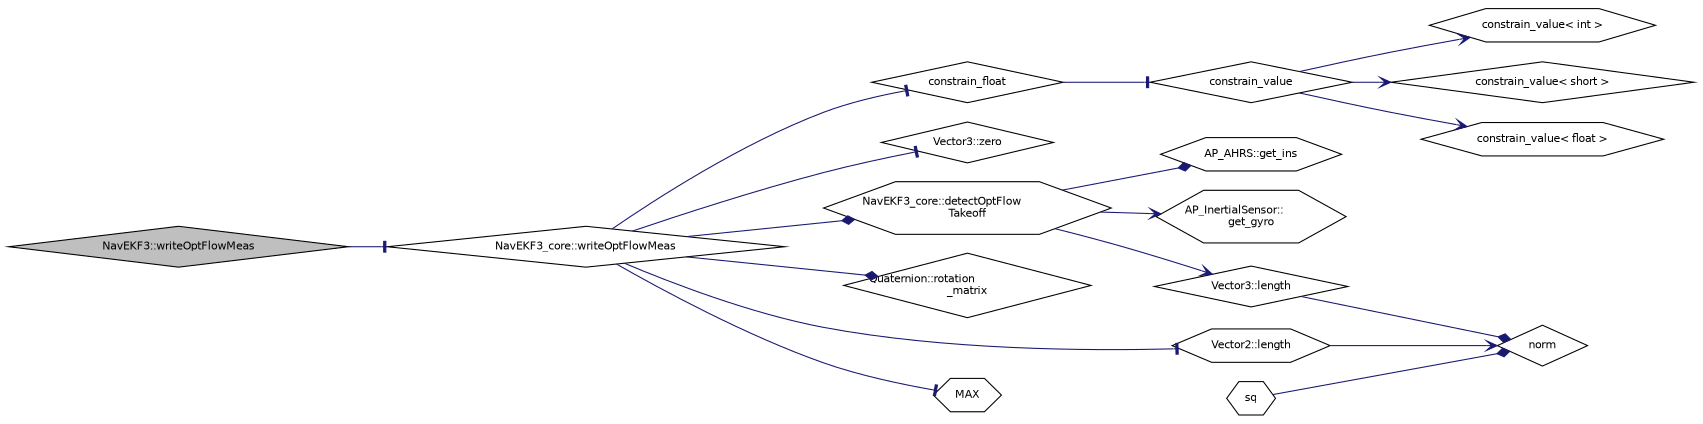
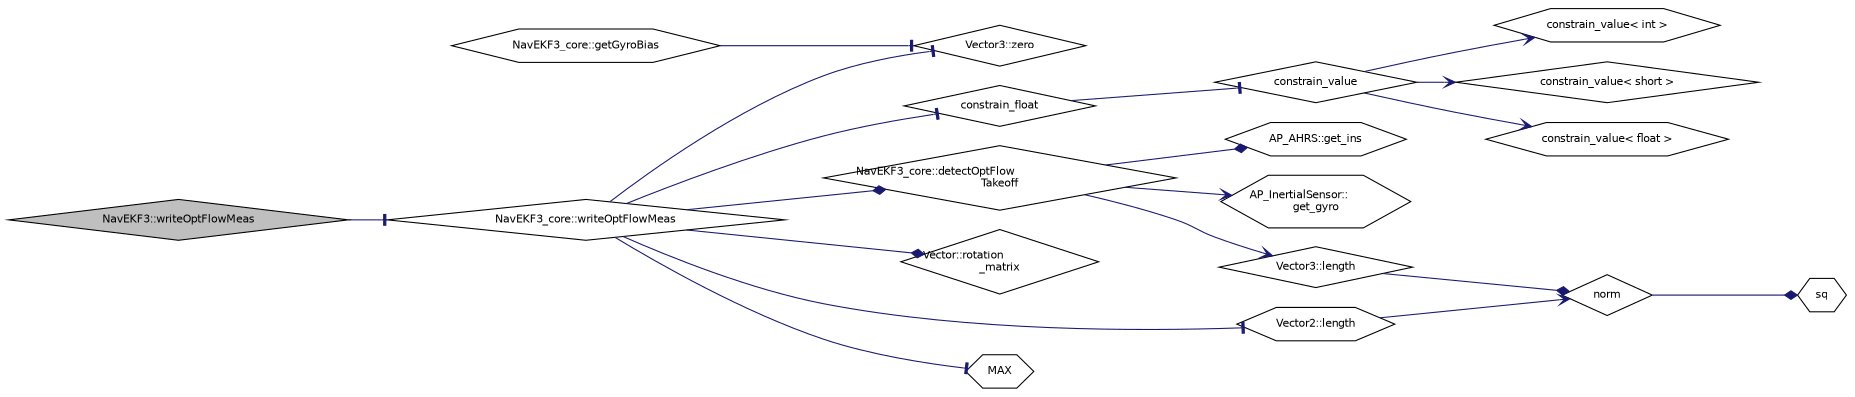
none -> (586, 46)
(967, 208) -> (1000, 178)
(967, 285) -> (1000, 262)
(1385, 374) -> (1719, 295)
